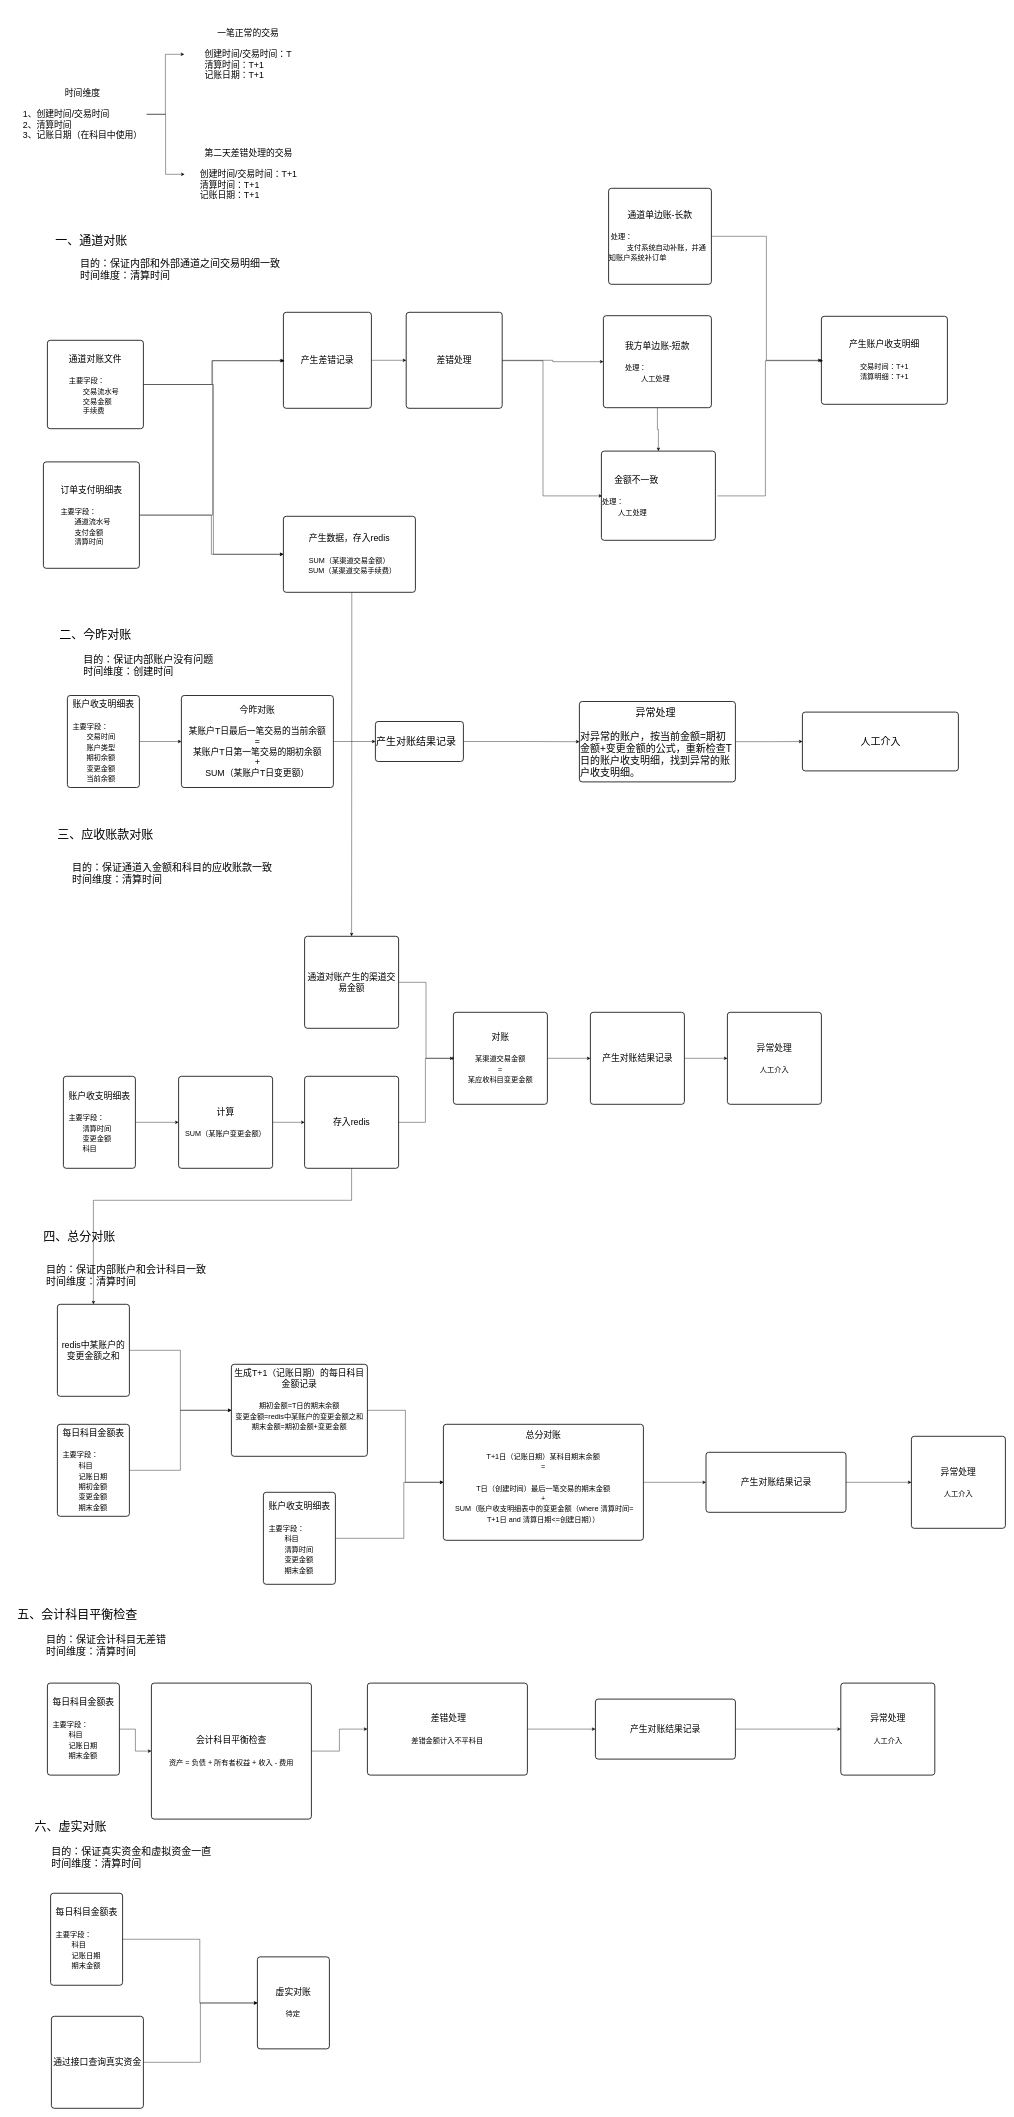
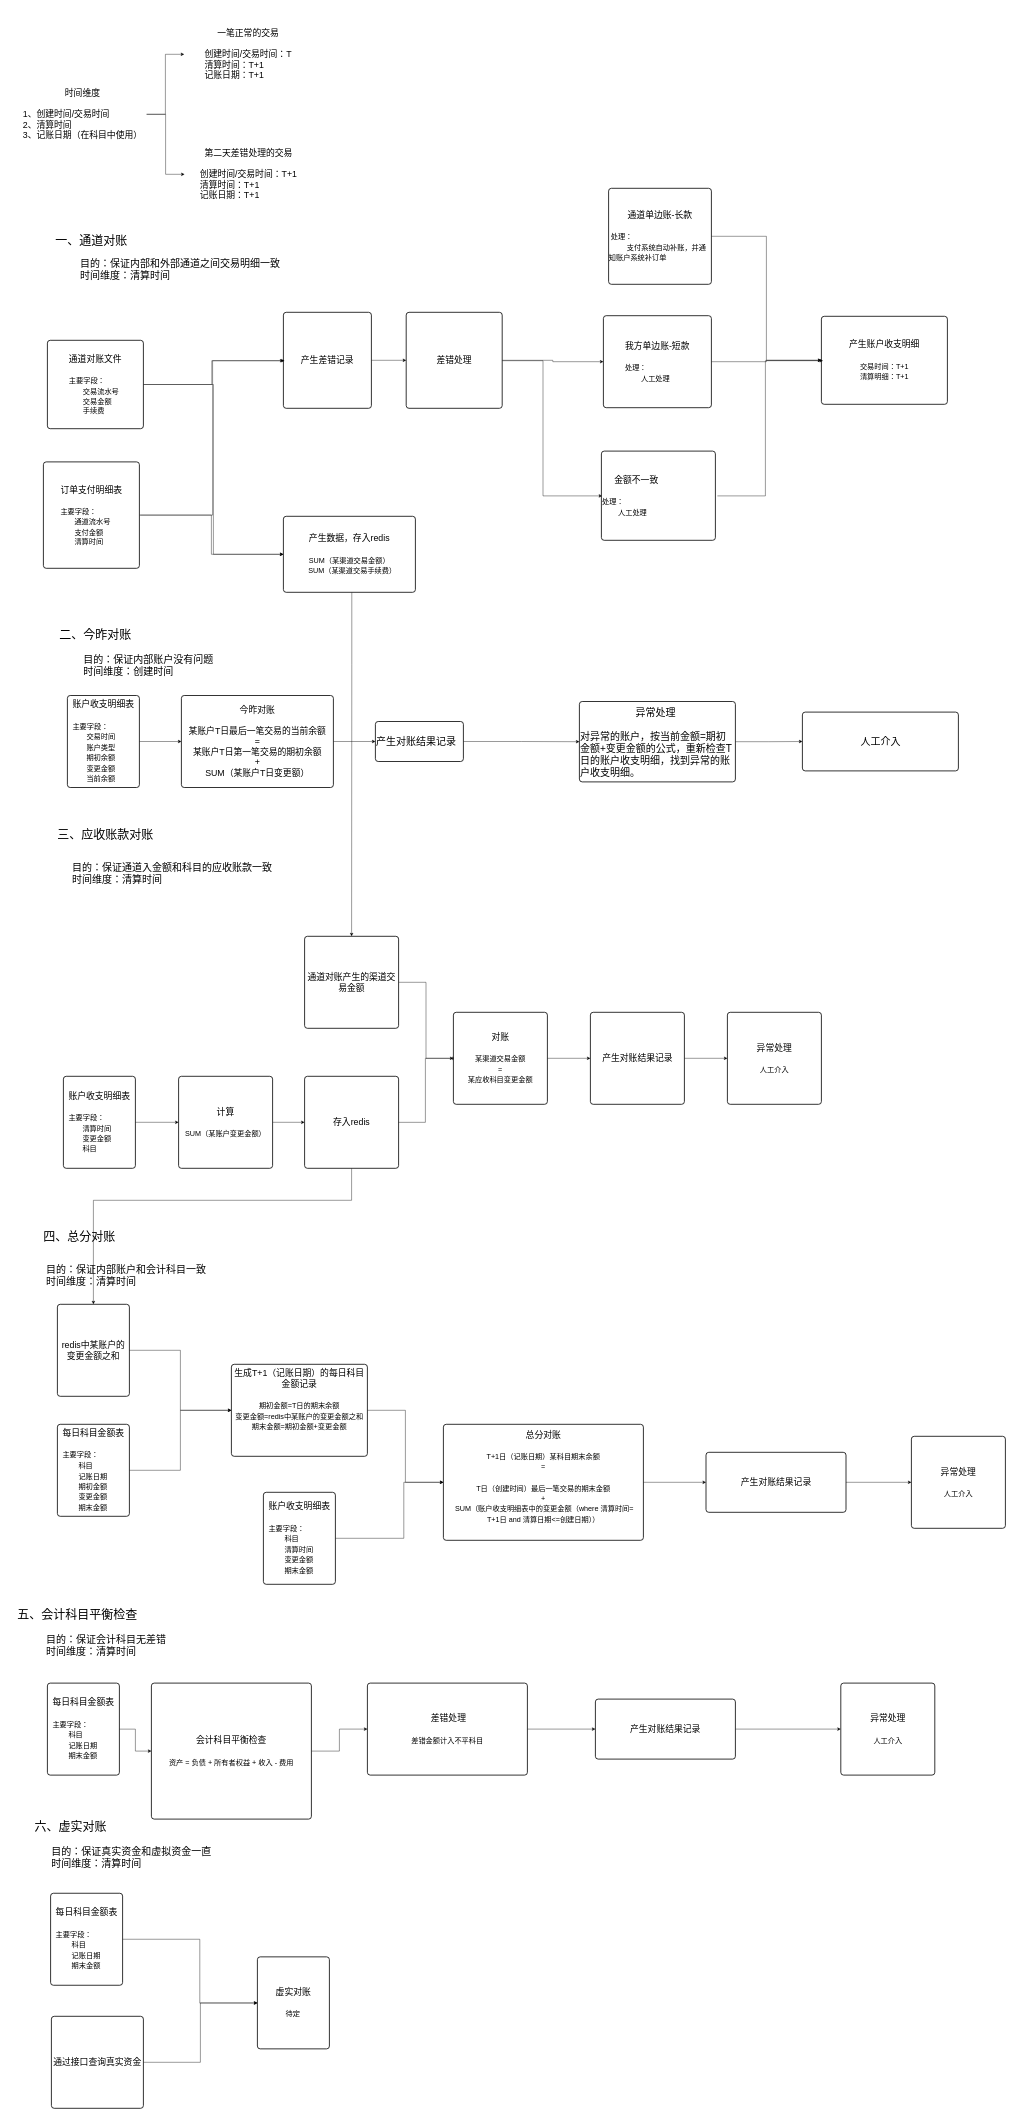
(658, 447) -> (737, 362)
